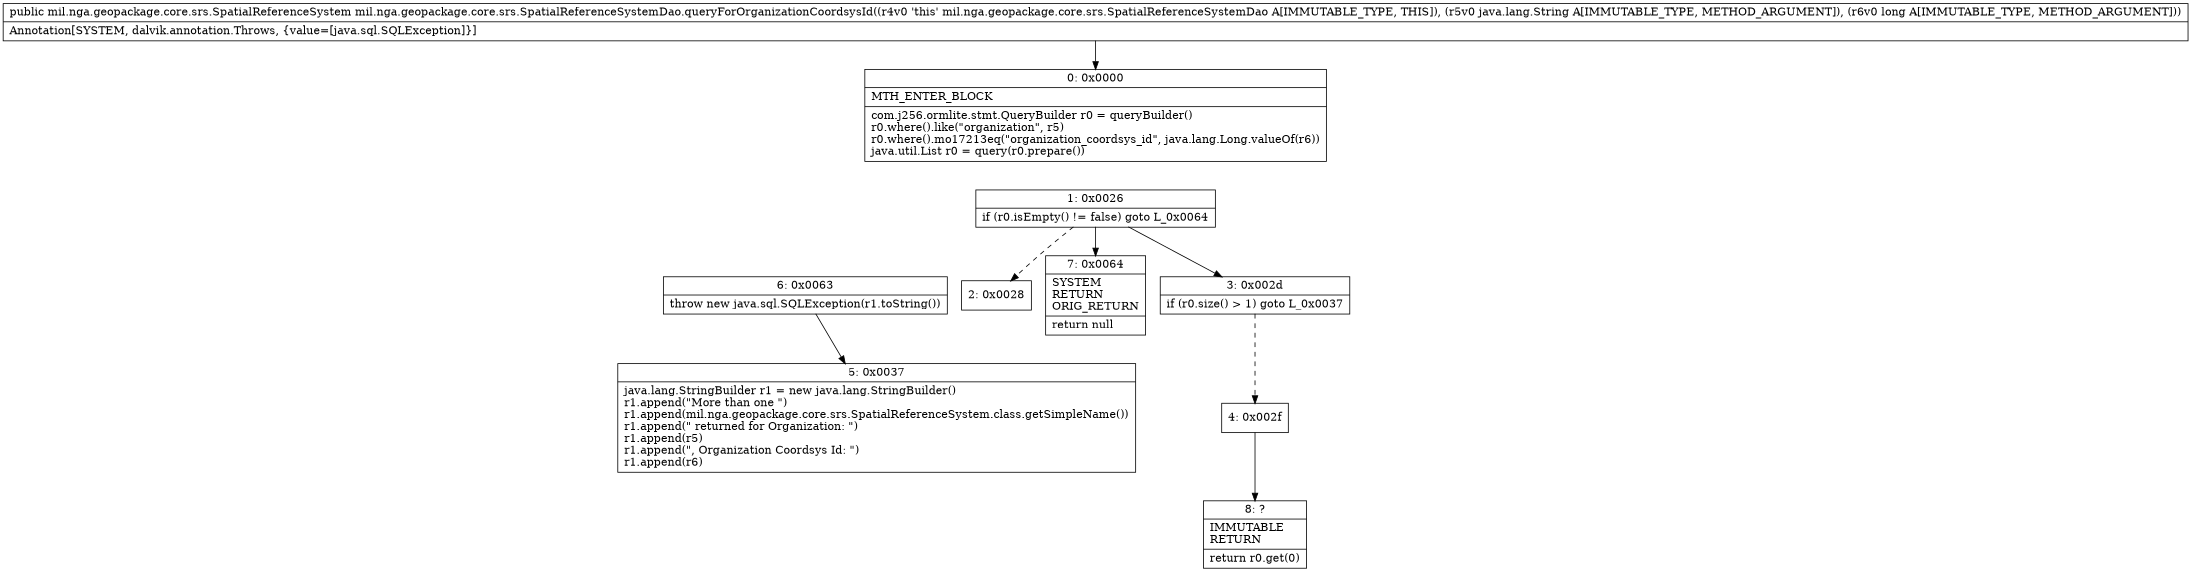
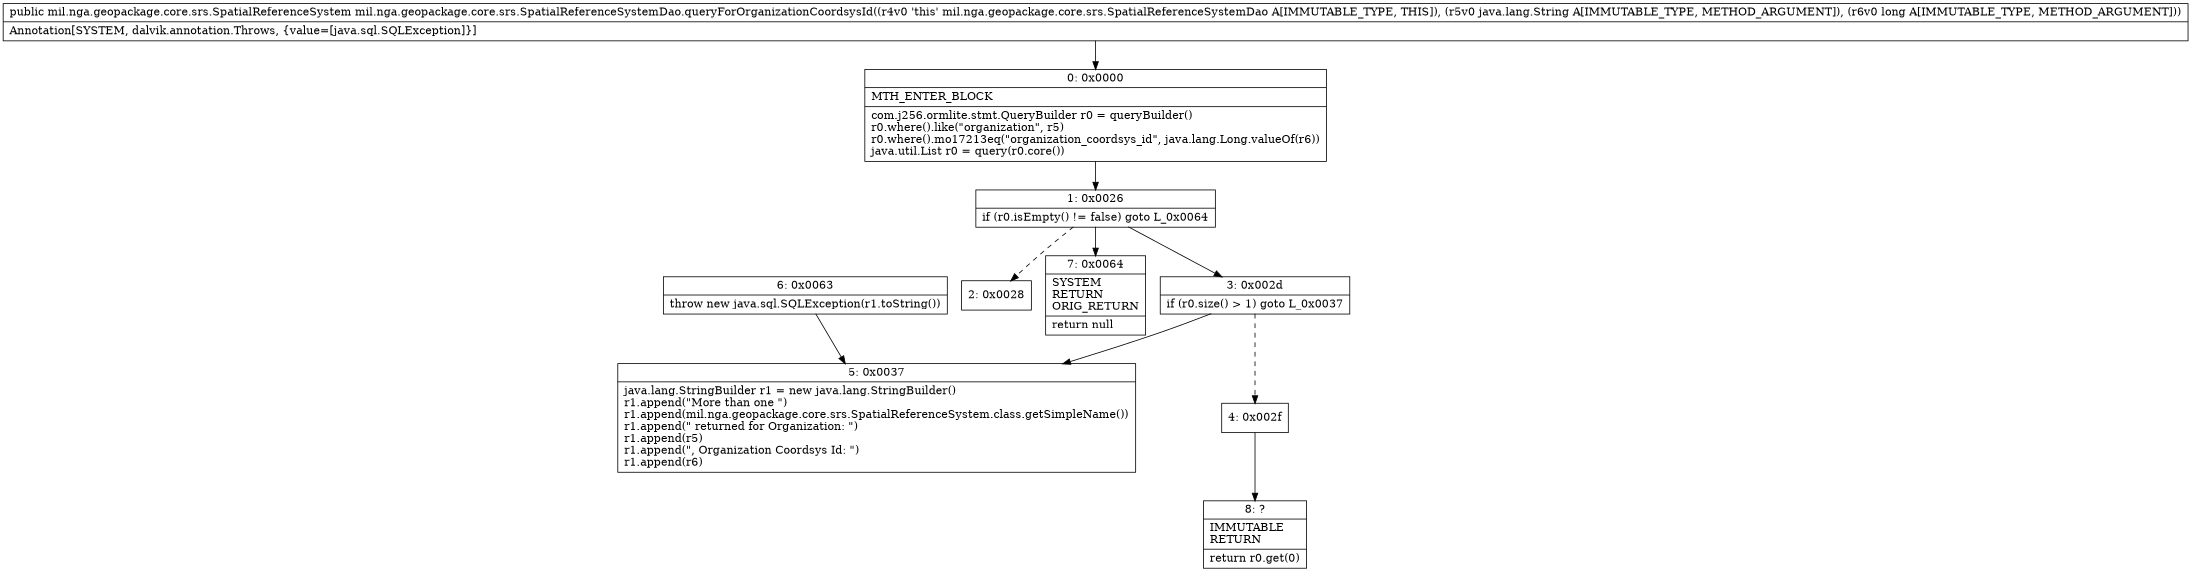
(978, 151) -> (968, 151)
none -> (1096, 172)
none -> (1141, 339)
